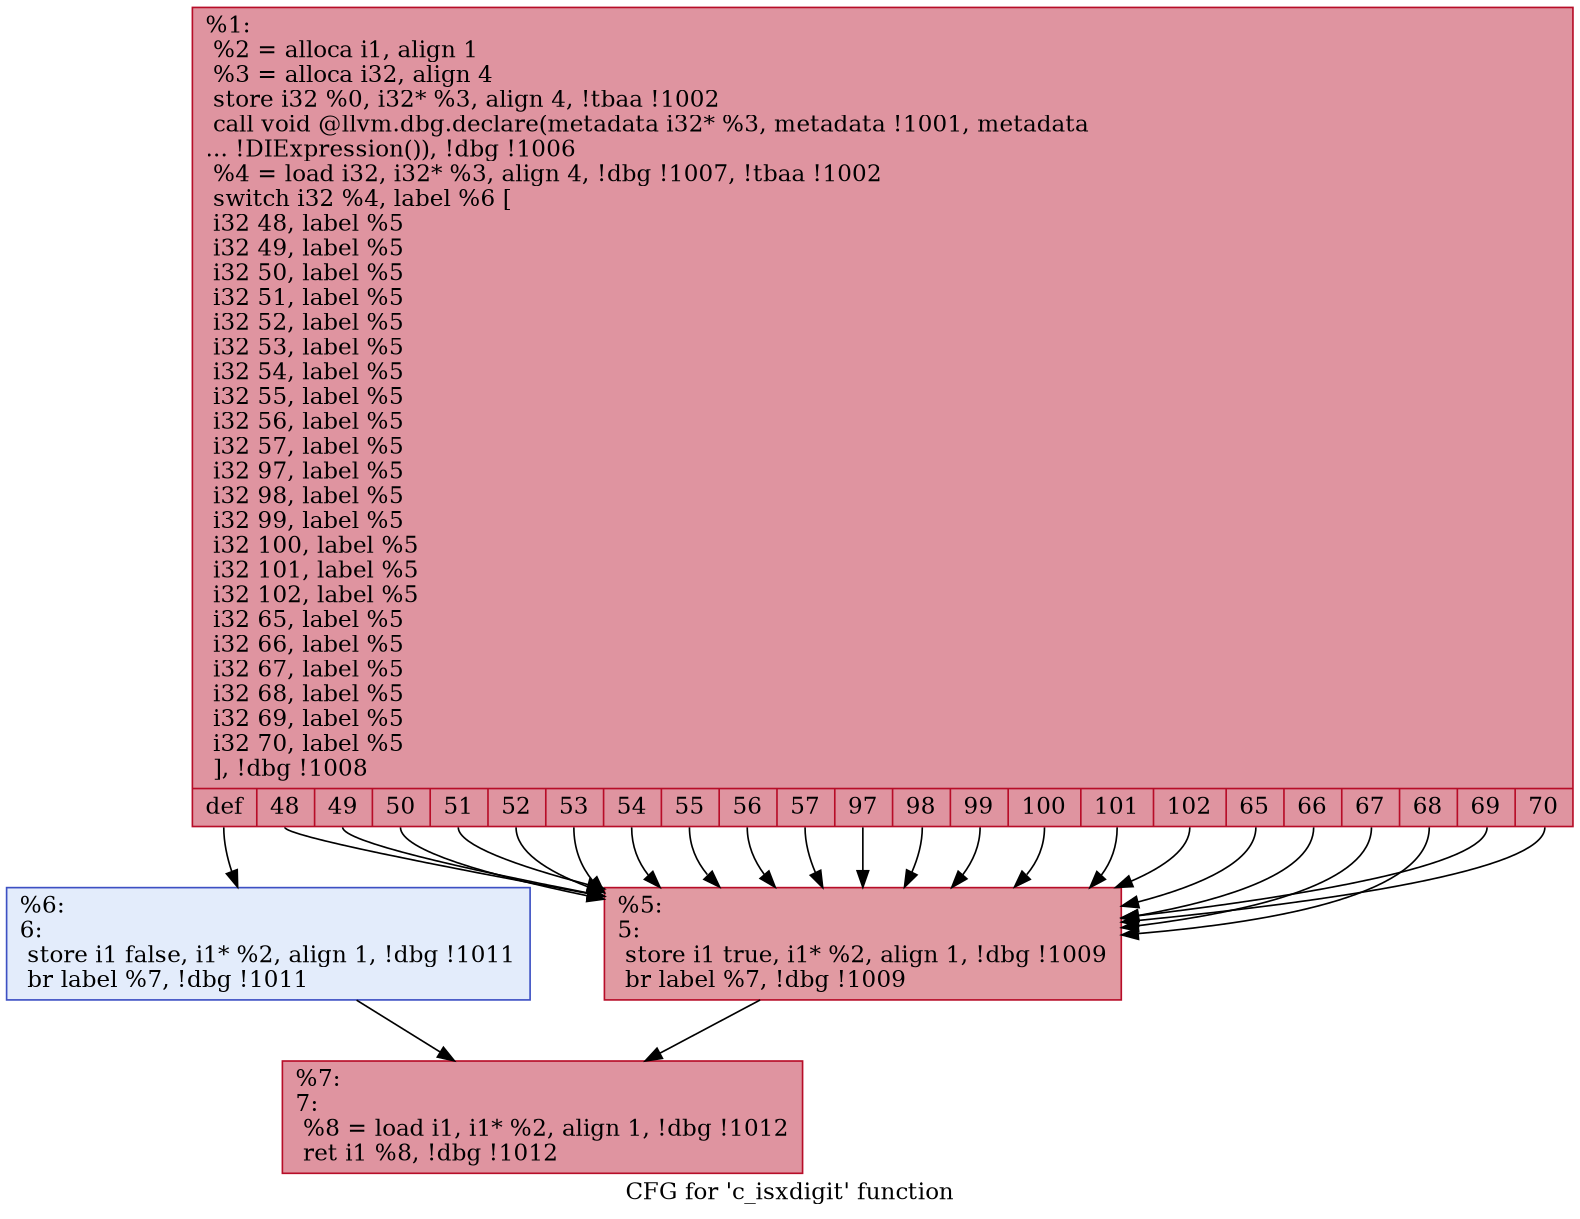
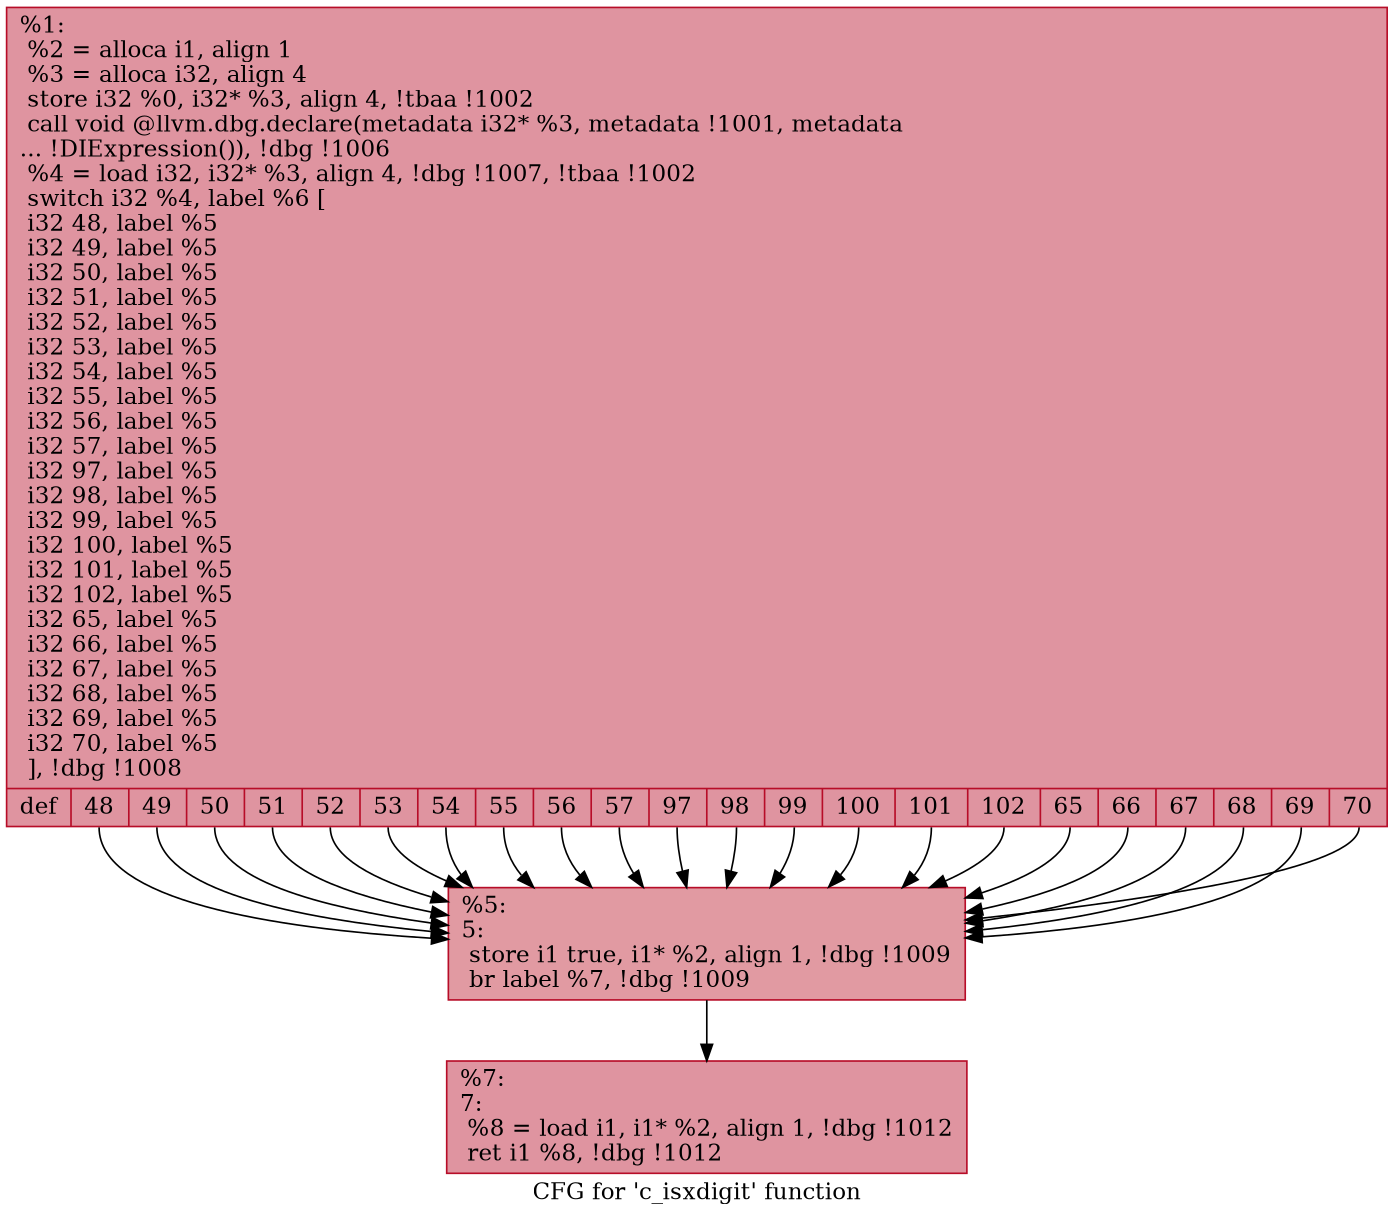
(268, 944) -> none
